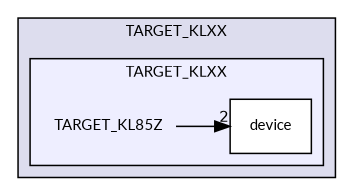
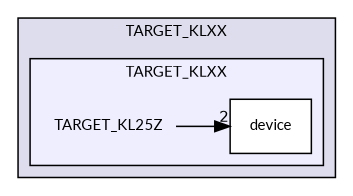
(109, 126) -> (109, 126)
